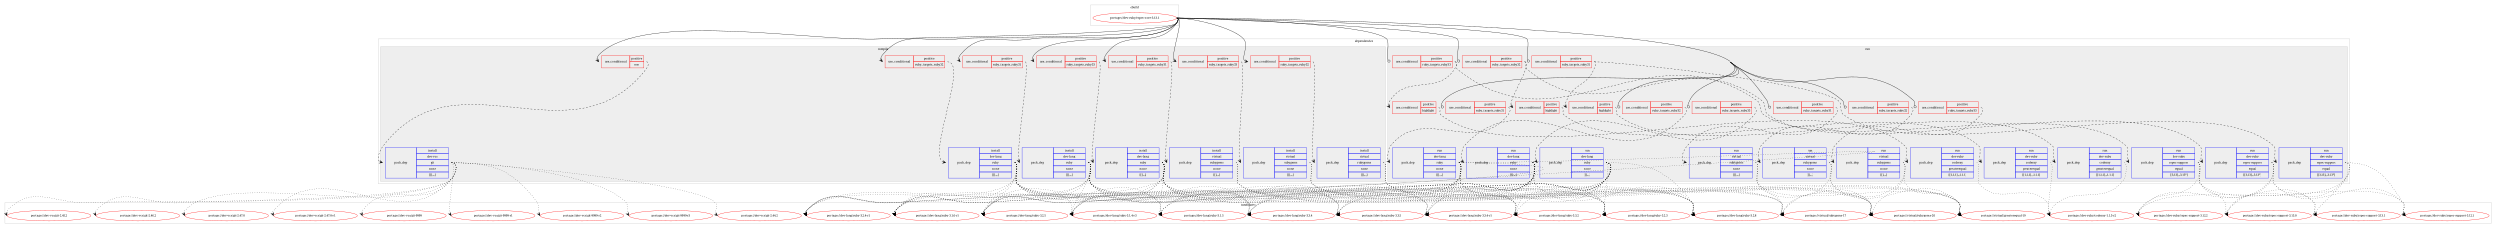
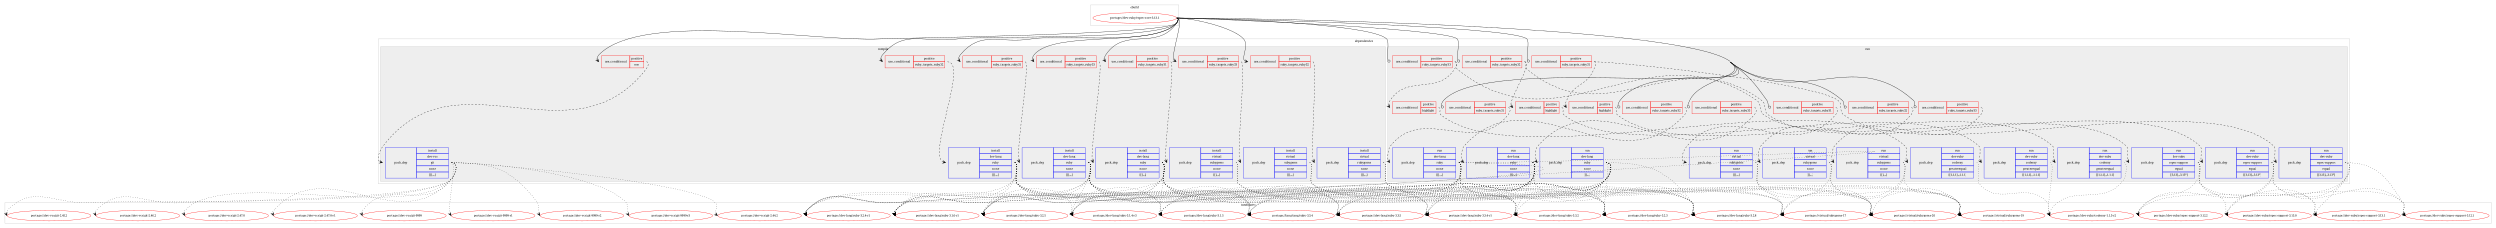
(1293, 216) -> (1293, 216)
(2003, 216) -> (2003, 216)
